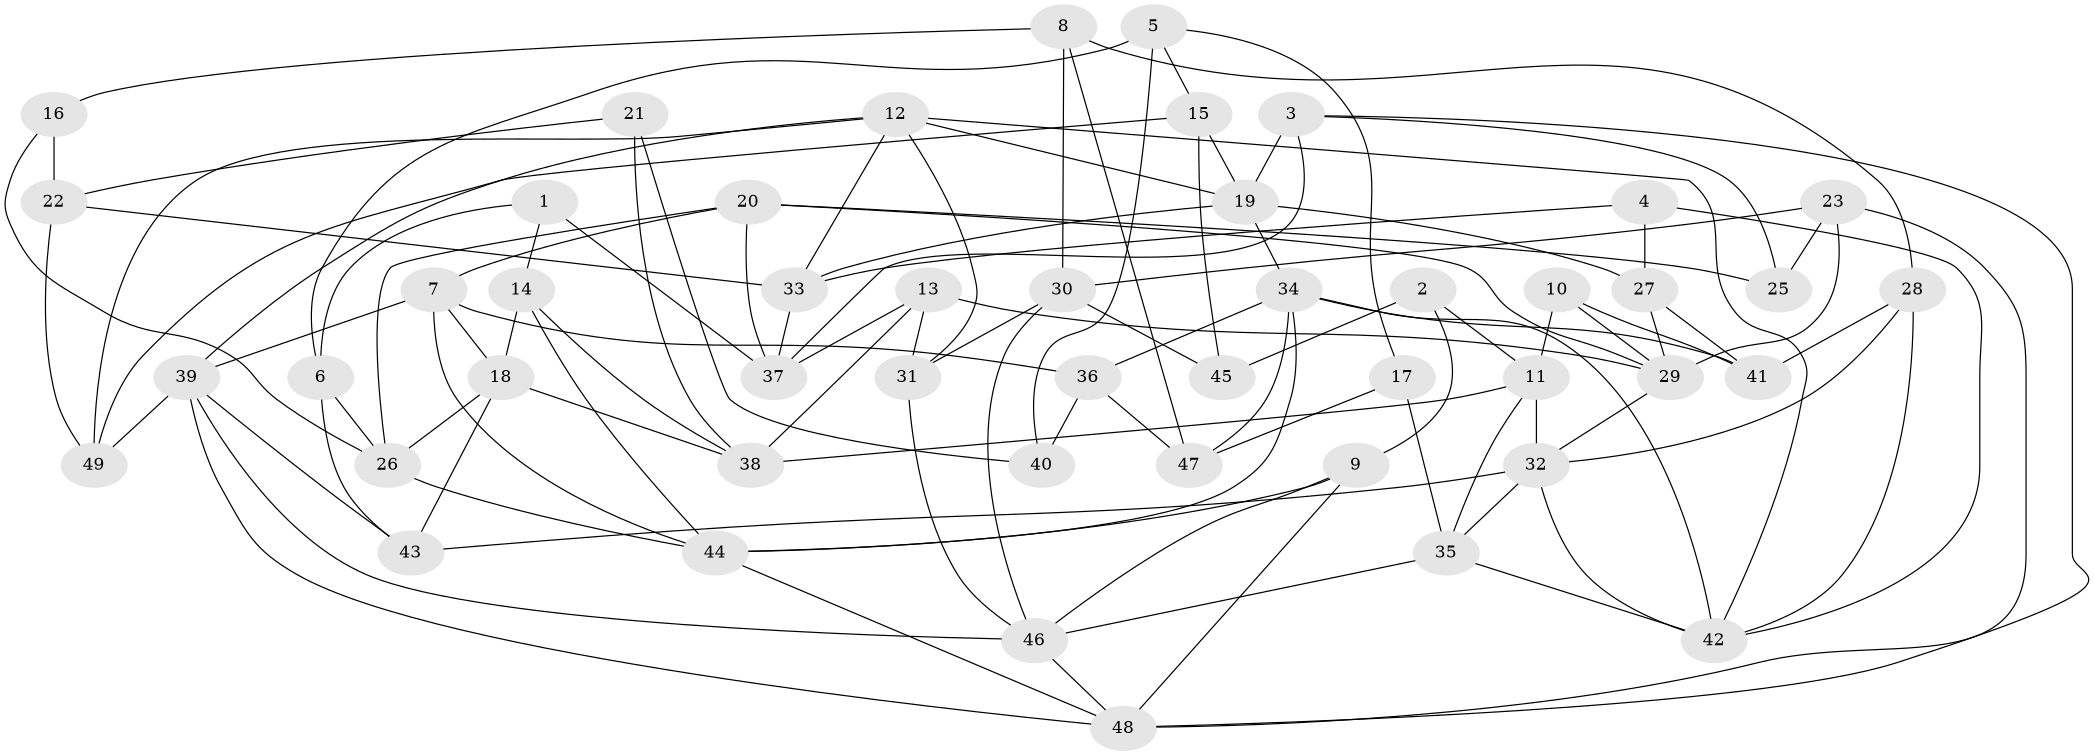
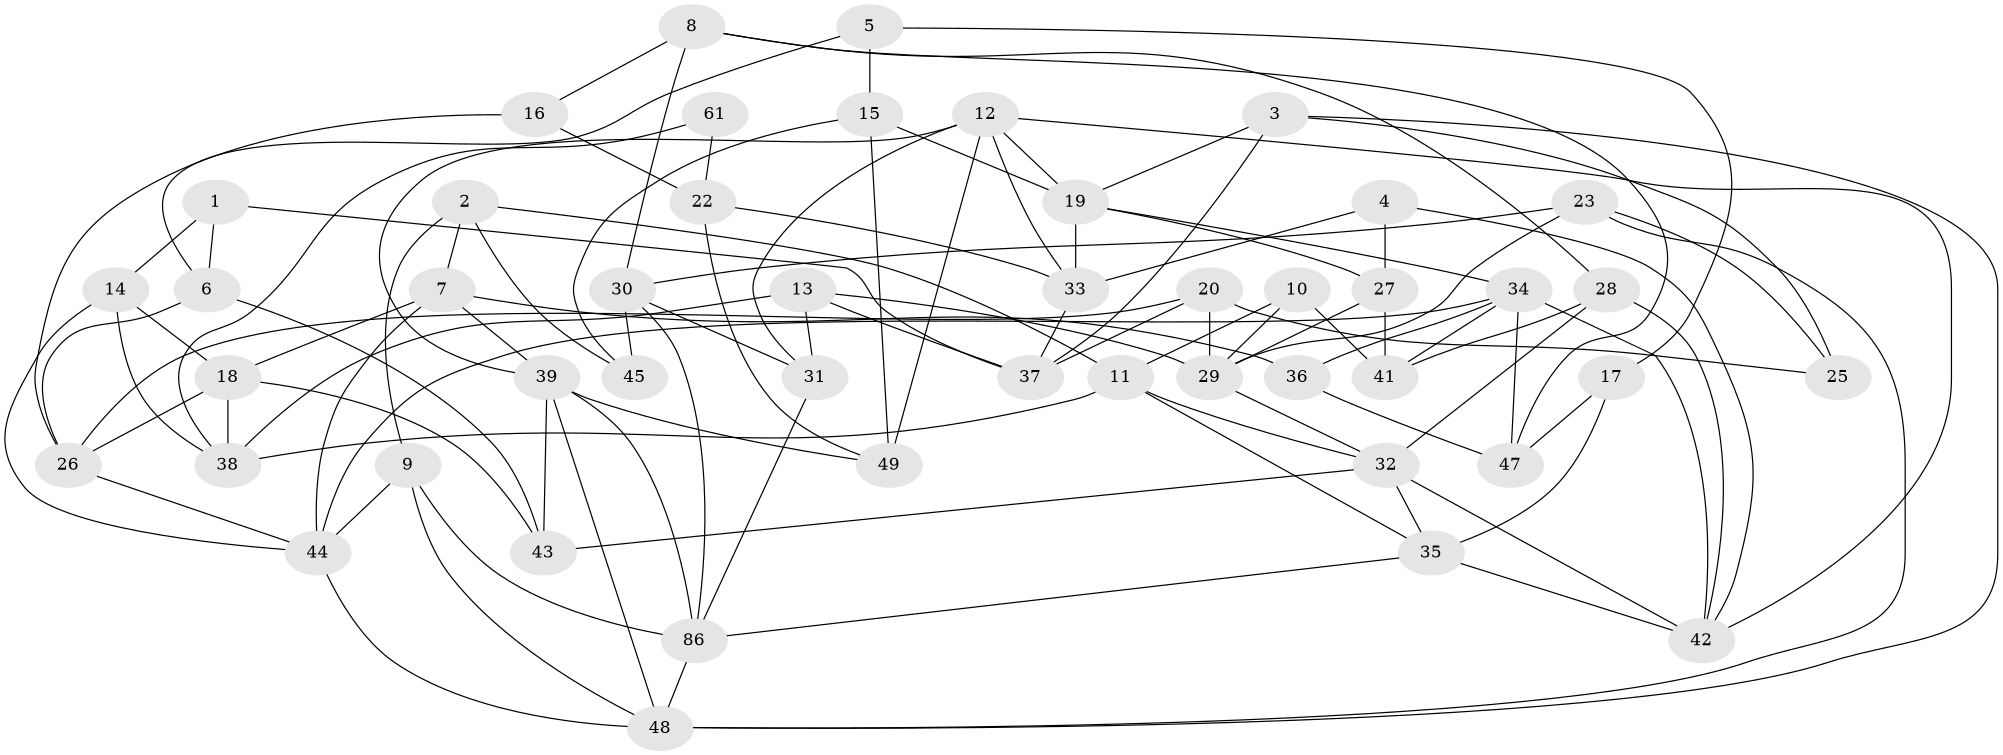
(635, 114) -> (715, 114)
(574, 240) -> (454, 246)
(1042, 465) -> none
(1035, 641) -> (694, 641)
